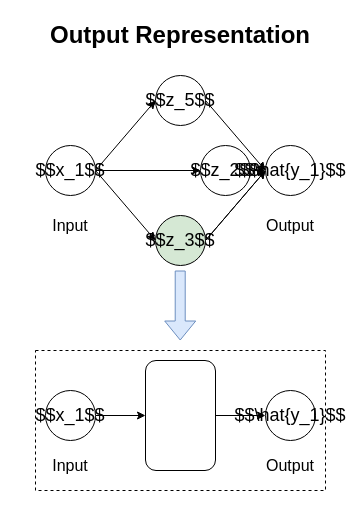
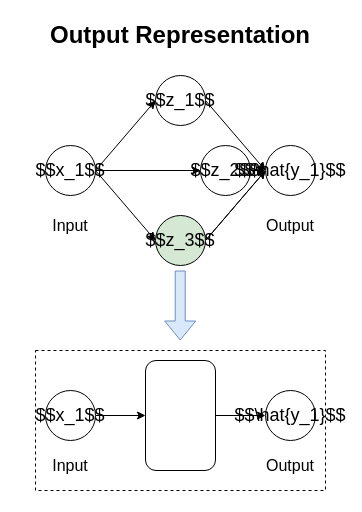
(181, 101) -> (181, 101)
